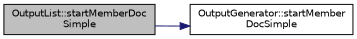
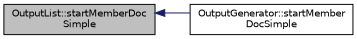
(168, 26) -> (177, 13)
